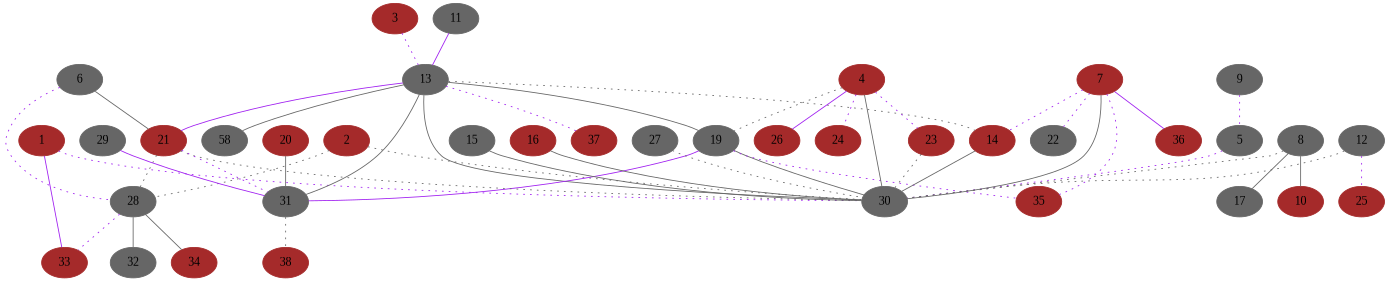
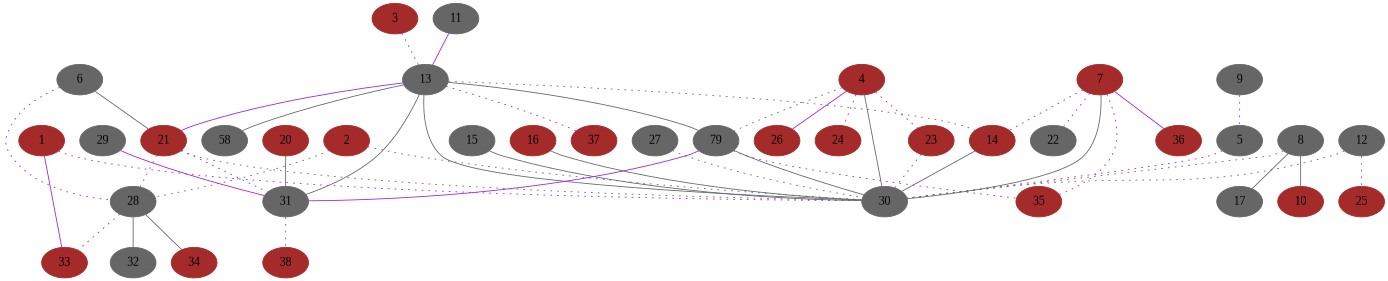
(716, 141) -> (716, 141)
